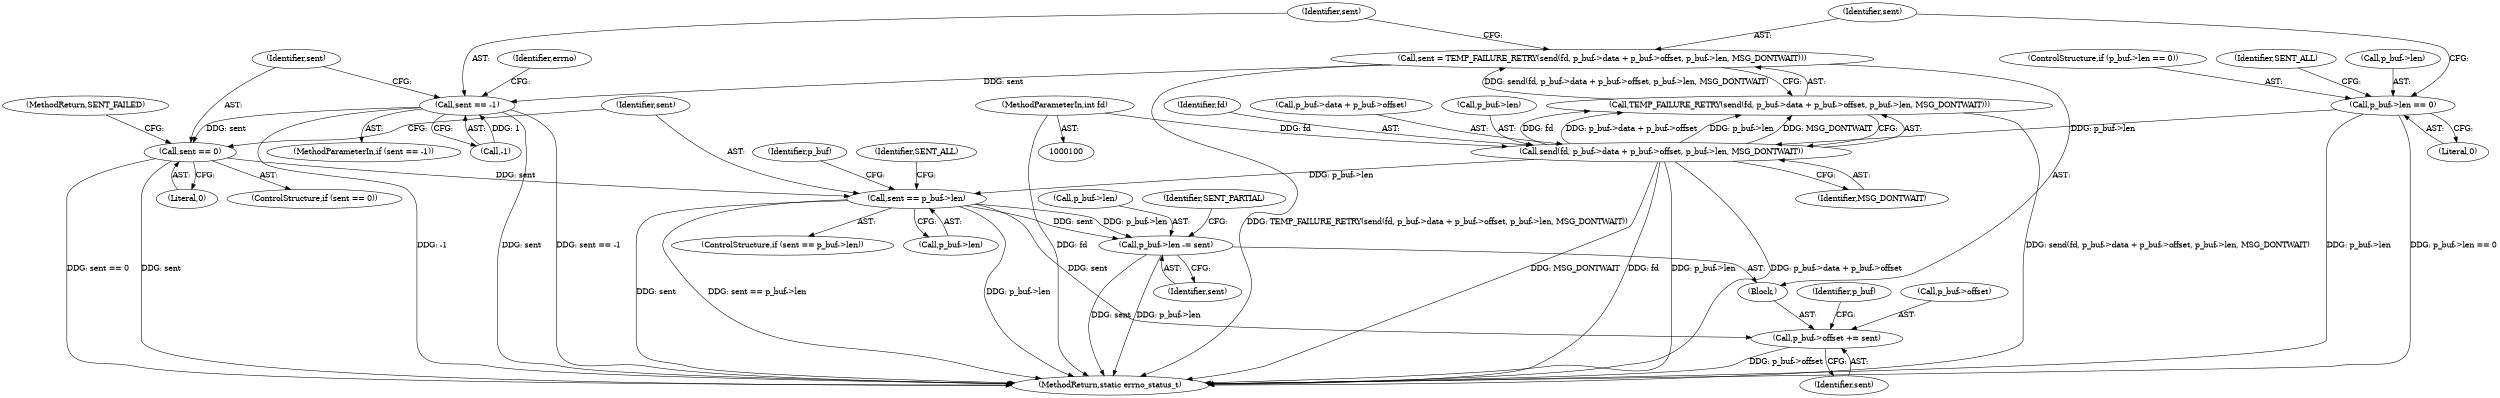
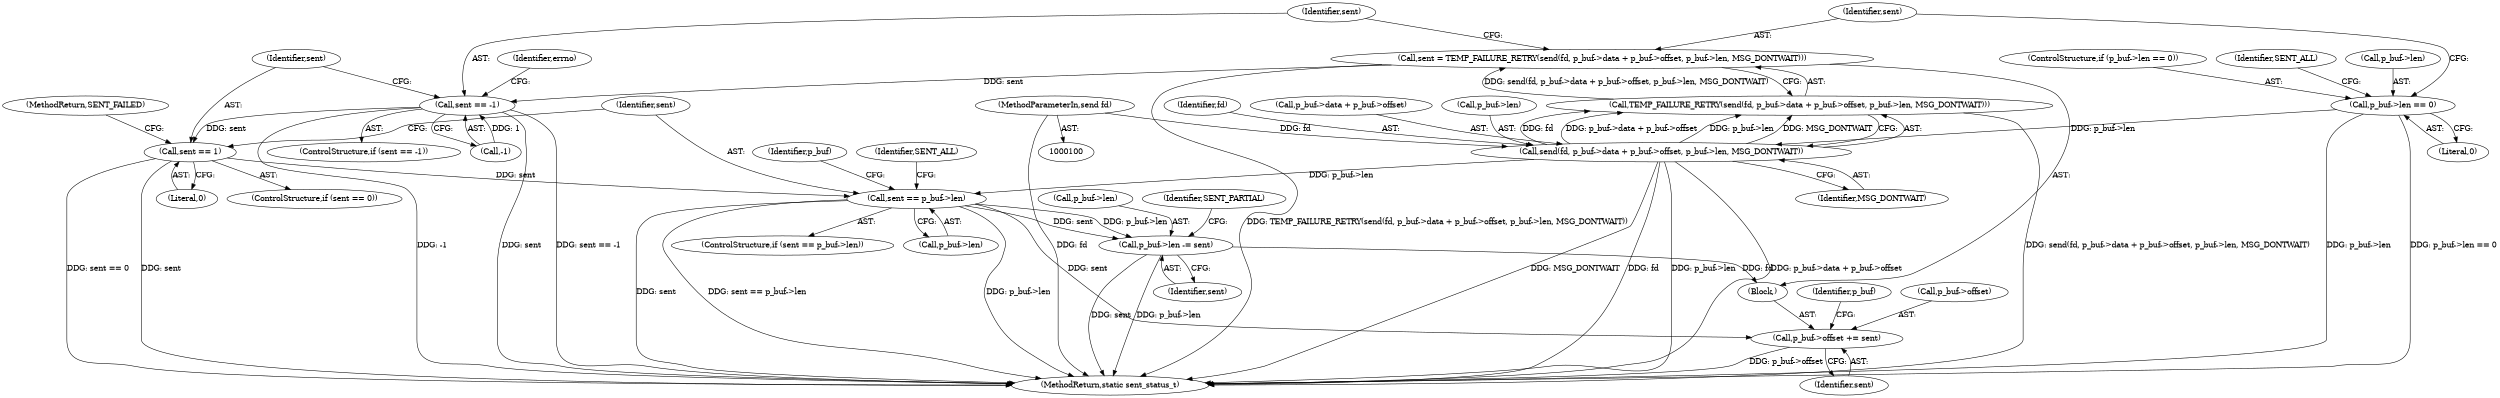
(1055, 106) -> (1055, 106)
(190, 152) -> (190, 152)
(364, 152) -> (364, 152)
(1758, 269) -> (1758, 269)
(1110, 385) -> (1110, 385)
